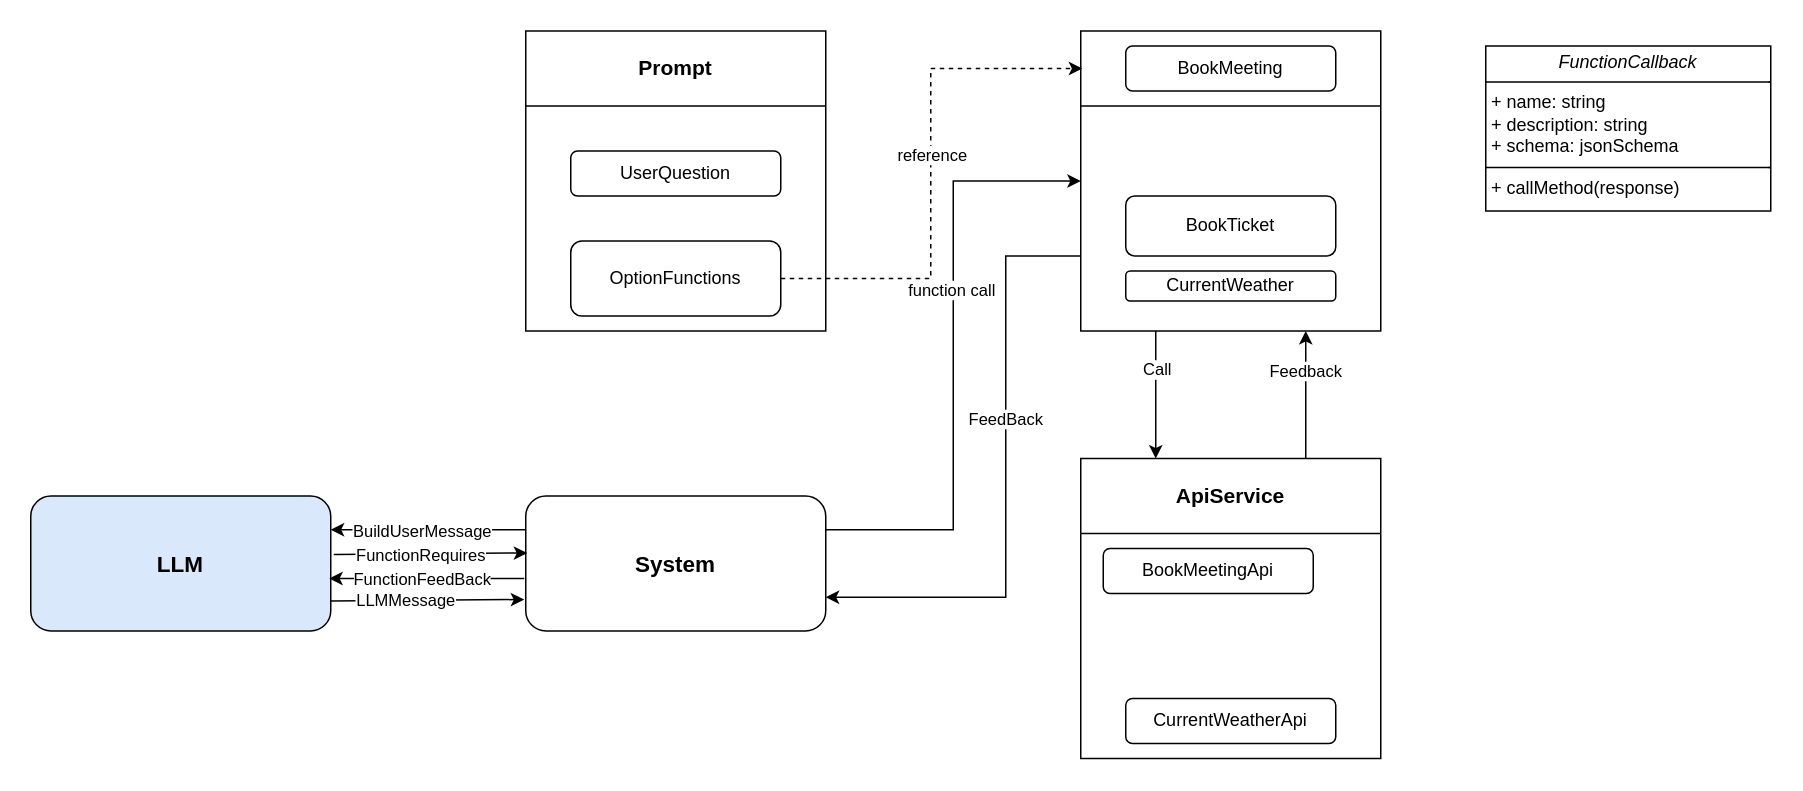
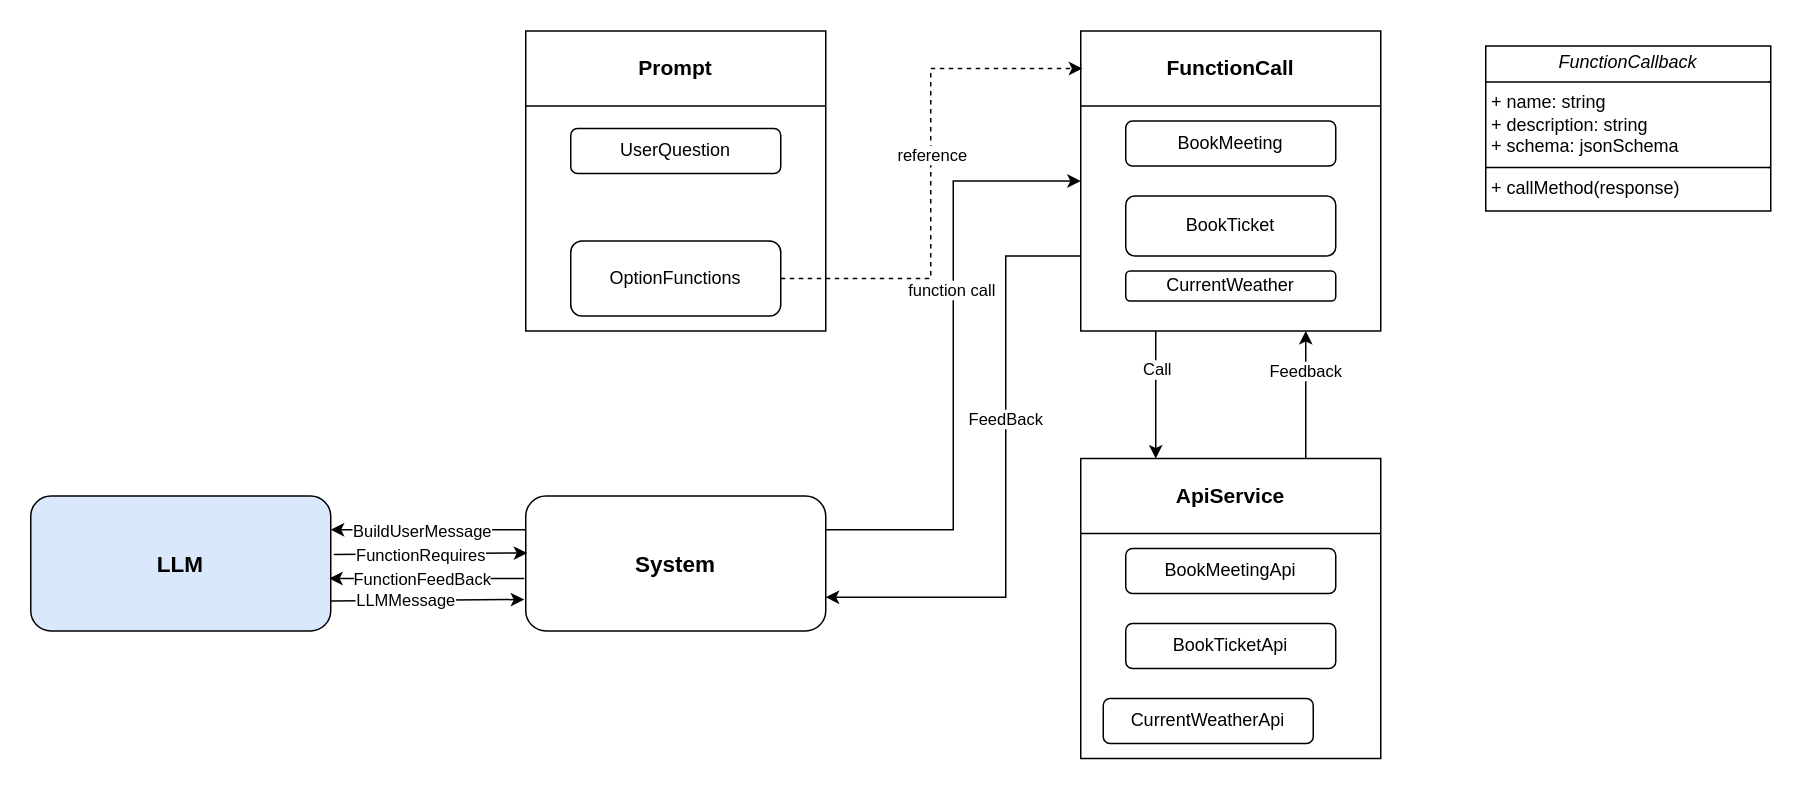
(1231, 68) -> (1231, 143)
(676, 173) -> (676, 151)
(1208, 571) -> (1231, 571)
none -> (1231, 646)
(1231, 721) -> (1208, 721)
